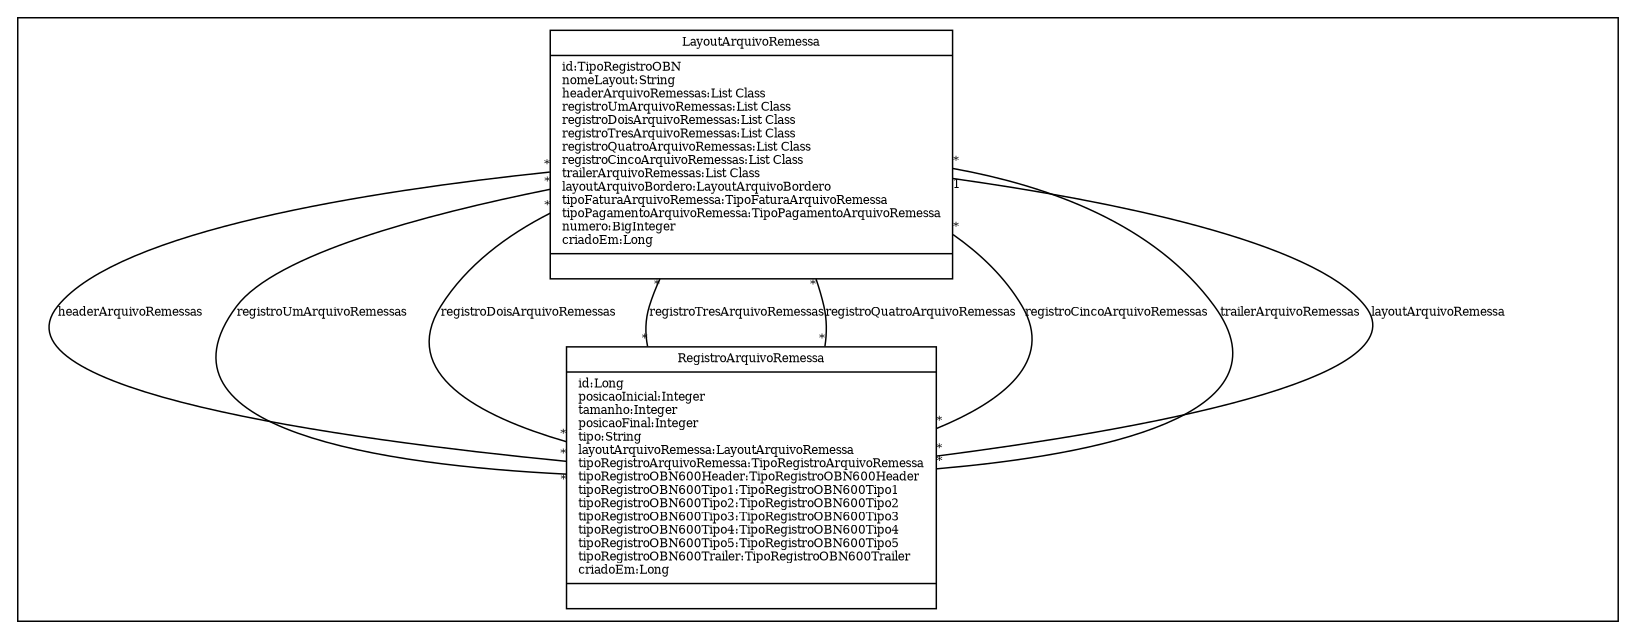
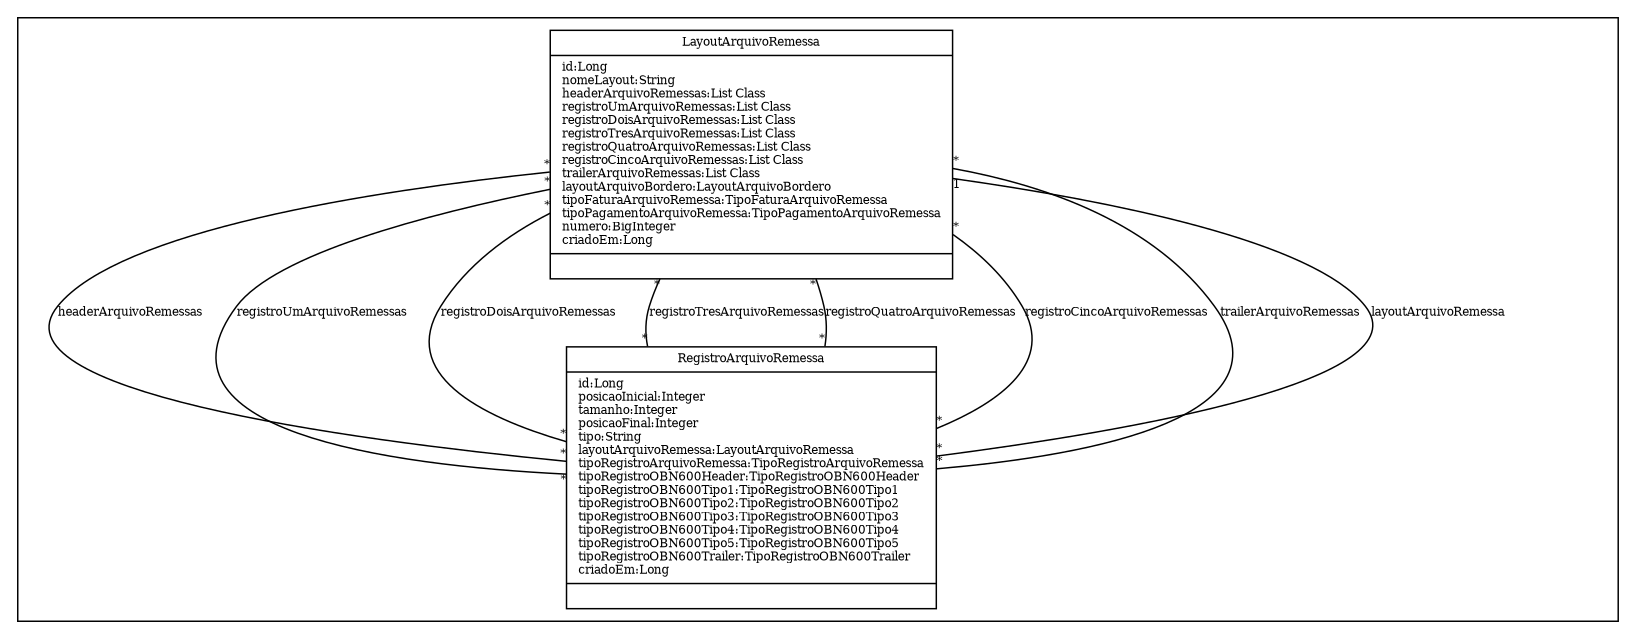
(622, 67) -> (585, 67)
